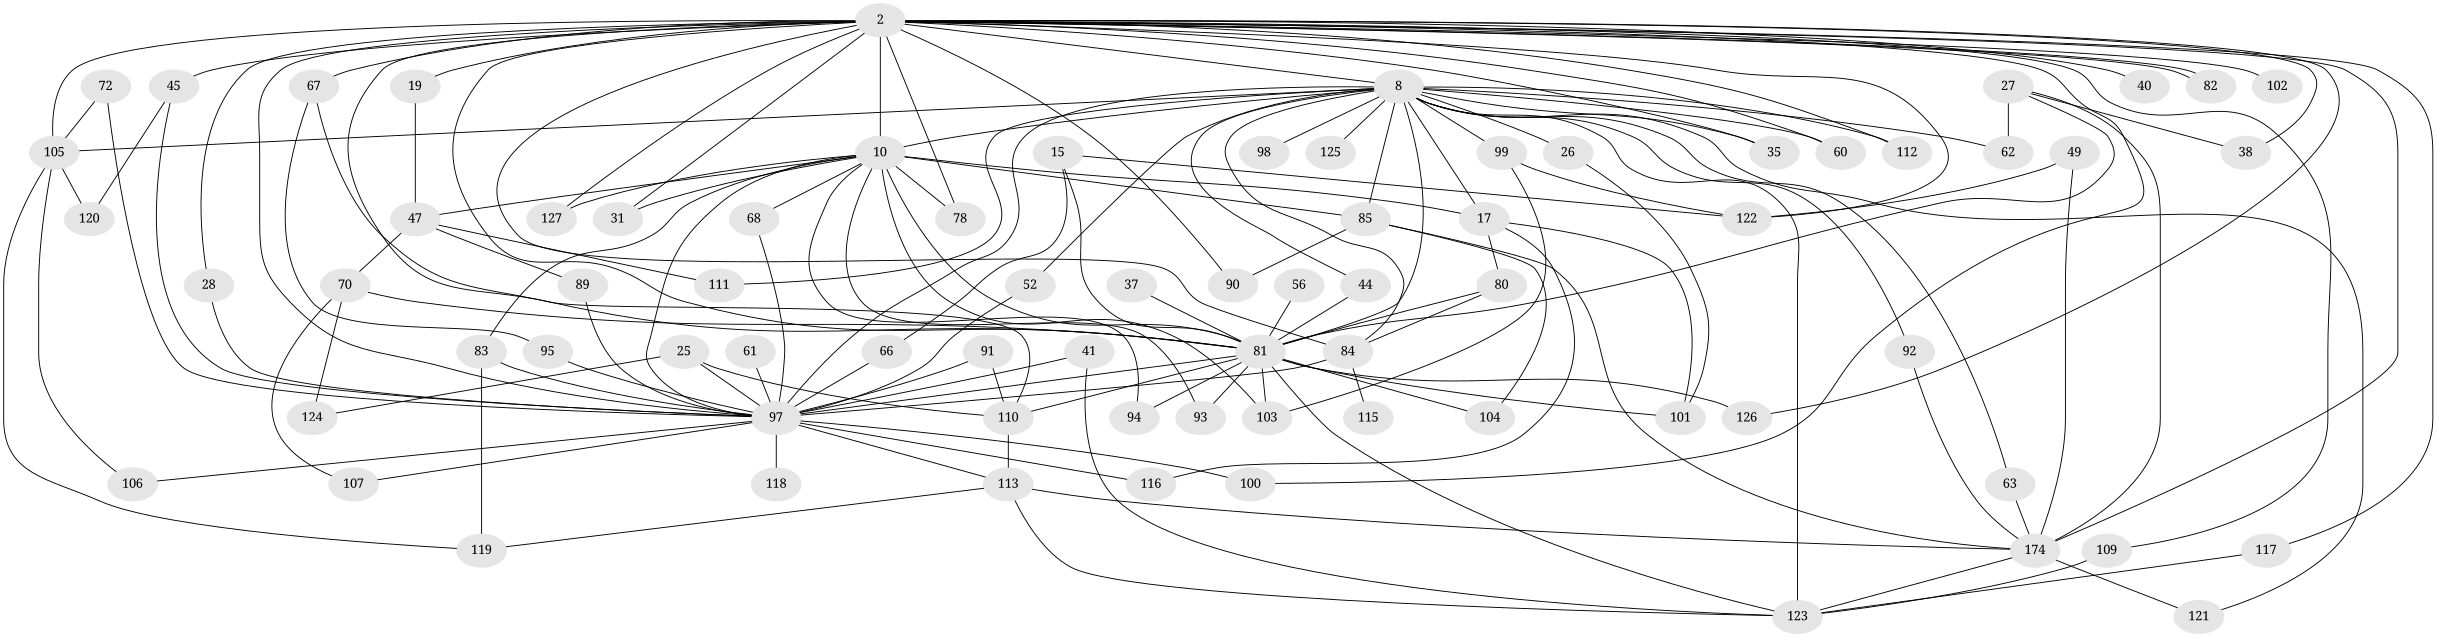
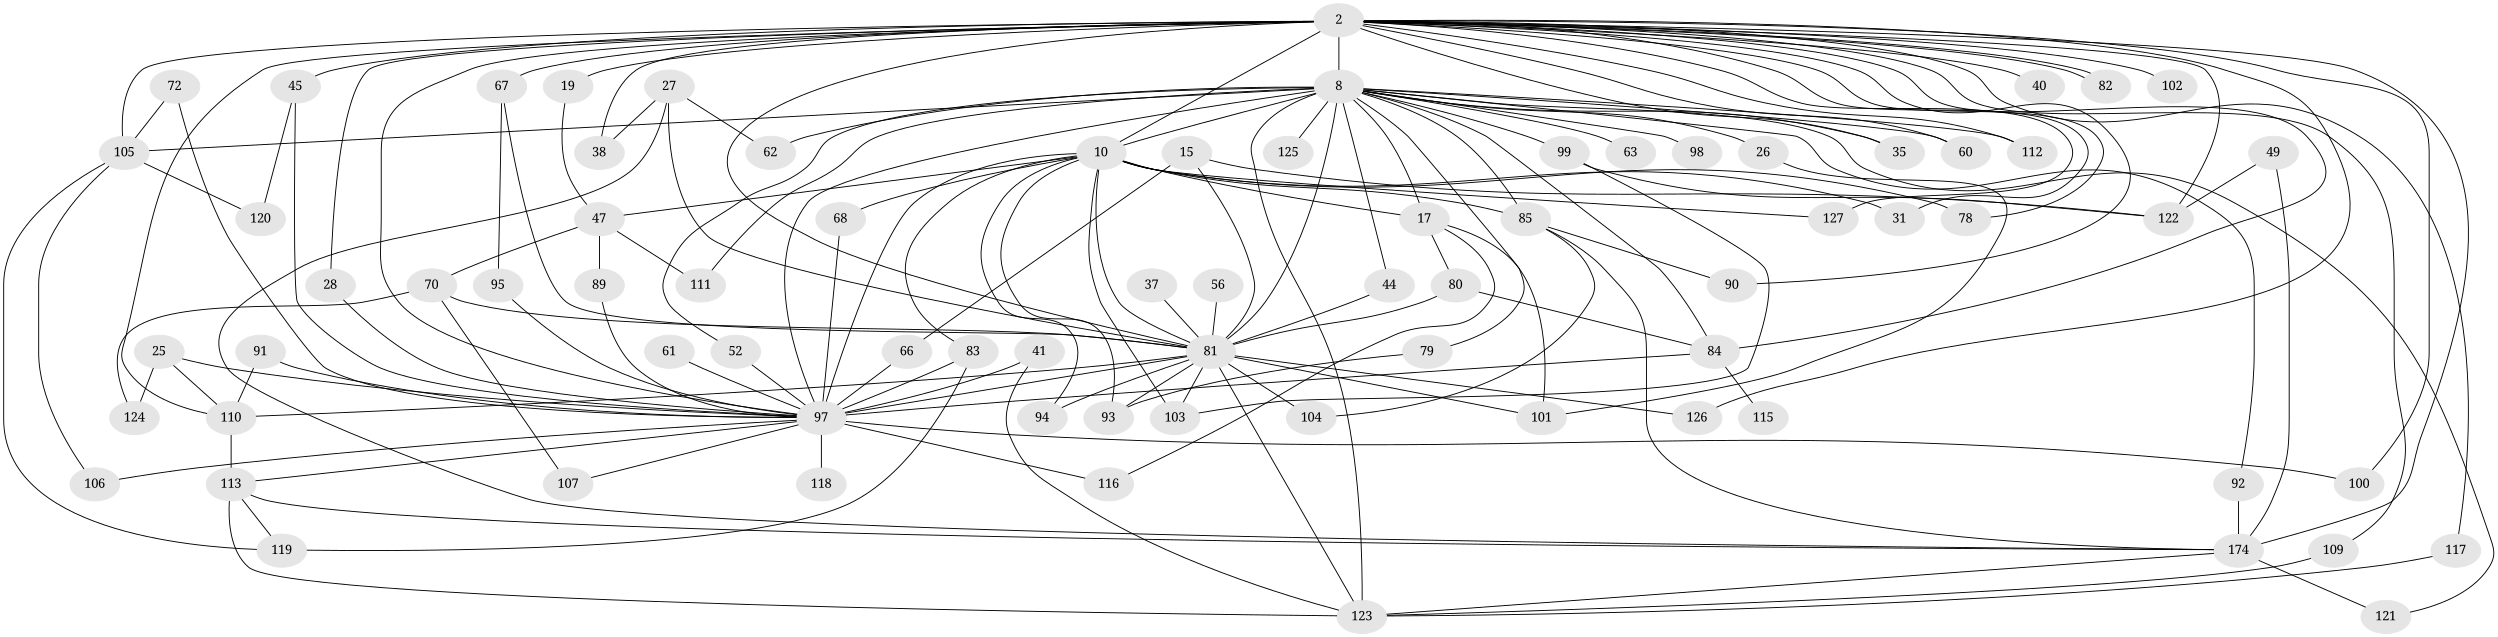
none -> (1427, 352)
(2023, 517) -> none
